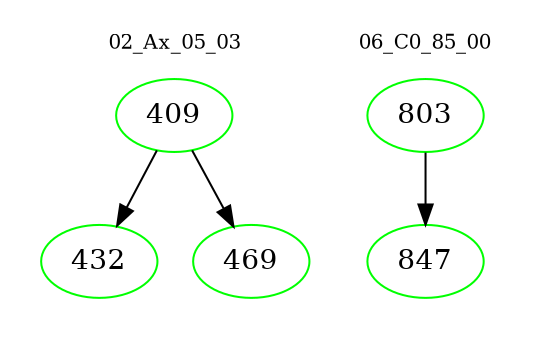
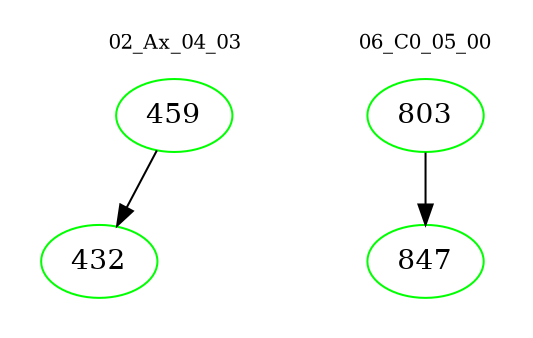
(175, 44) -> (175, 44)
(426, 44) -> (426, 44)
(174, 116) -> (174, 116)
(251, 261) -> none
